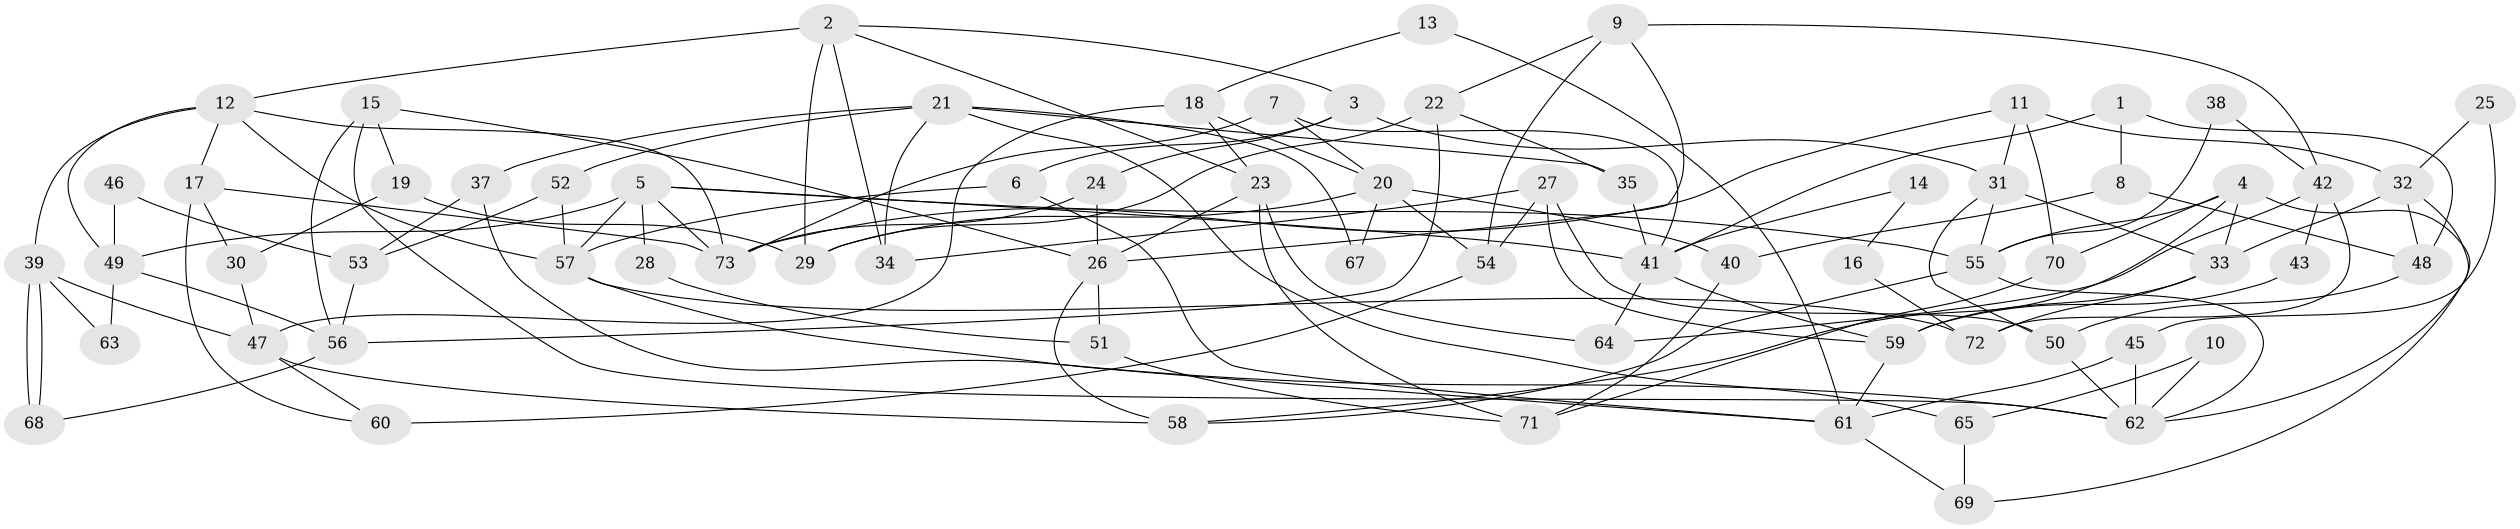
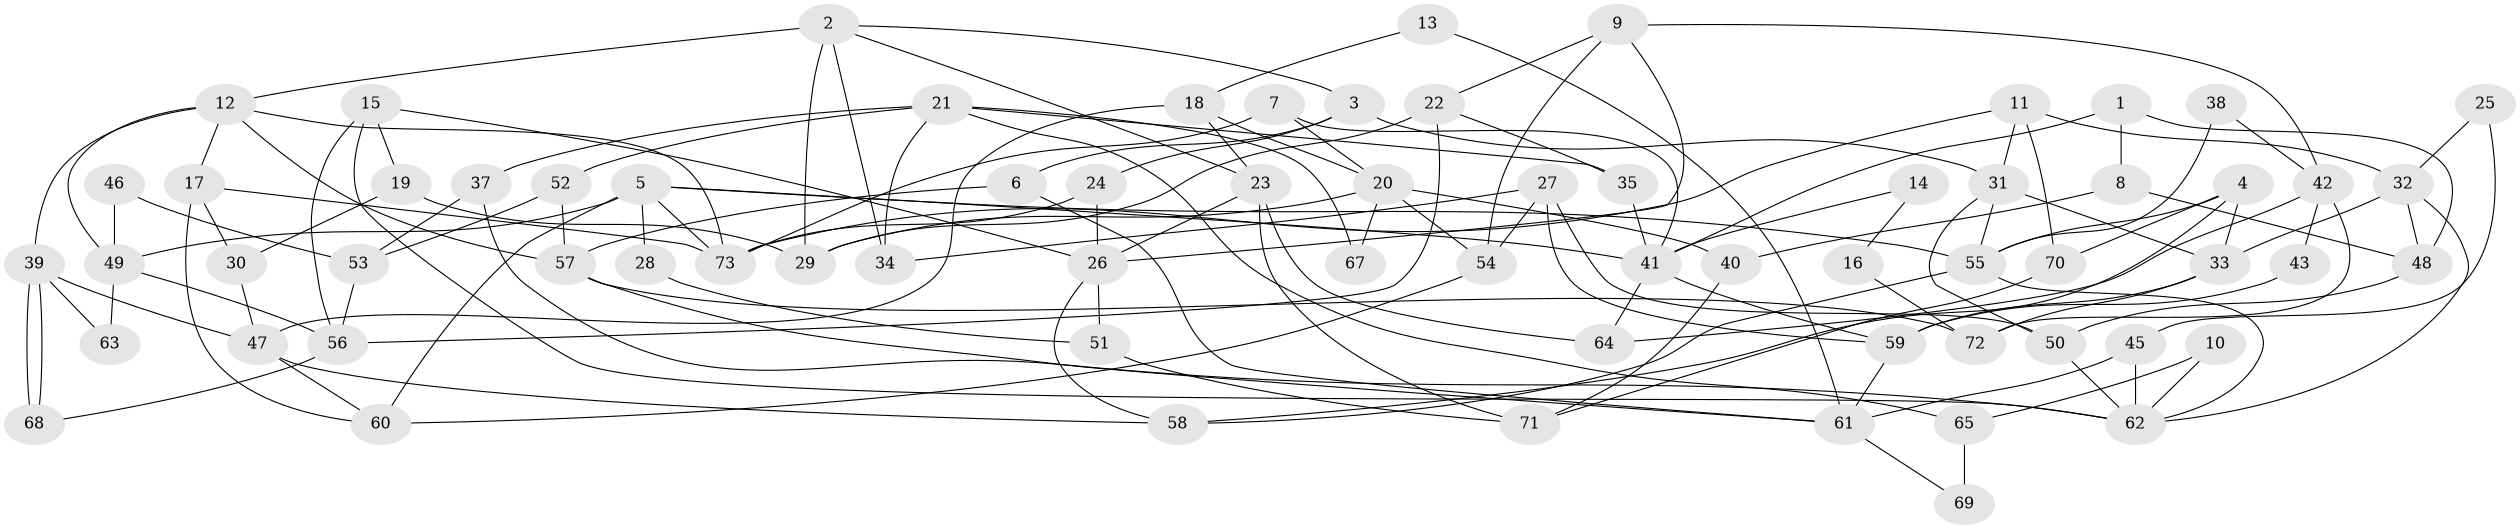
(610, 218) -> (487, 281)
(2365, 385) -> none
